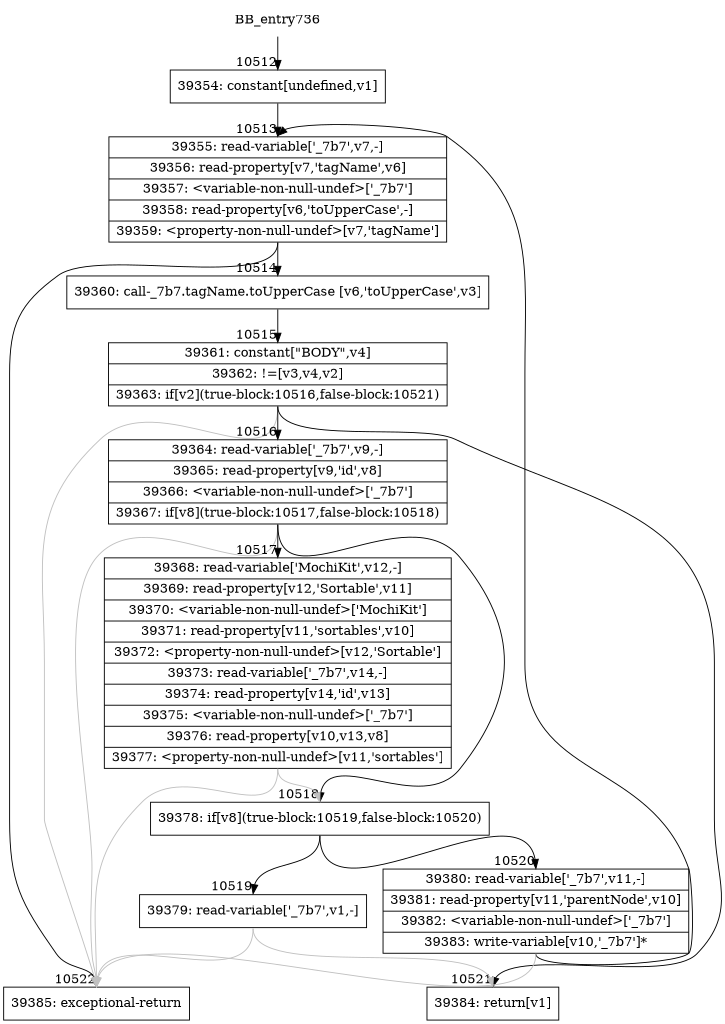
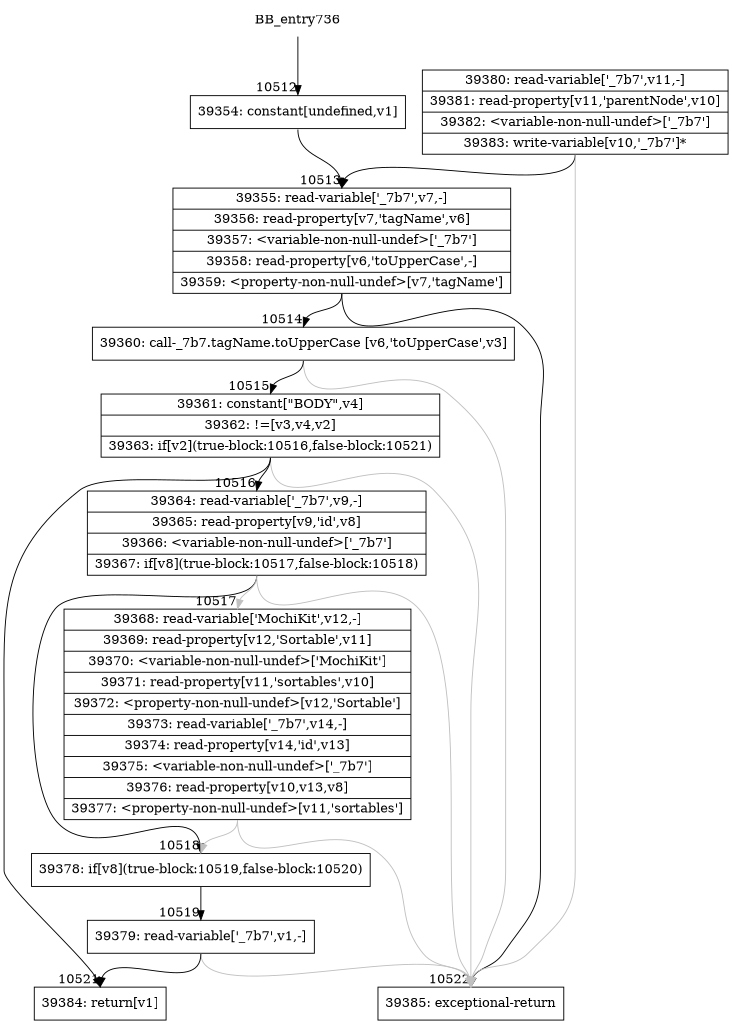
(278, 536) -> (251, 589)
none -> (506, 597)
(423, 853) -> none
(369, 958) -> (155, 971)
